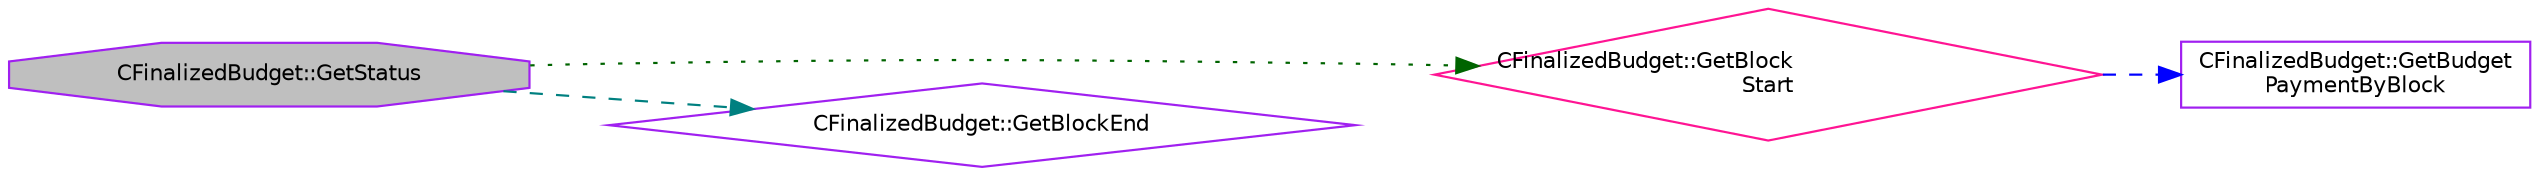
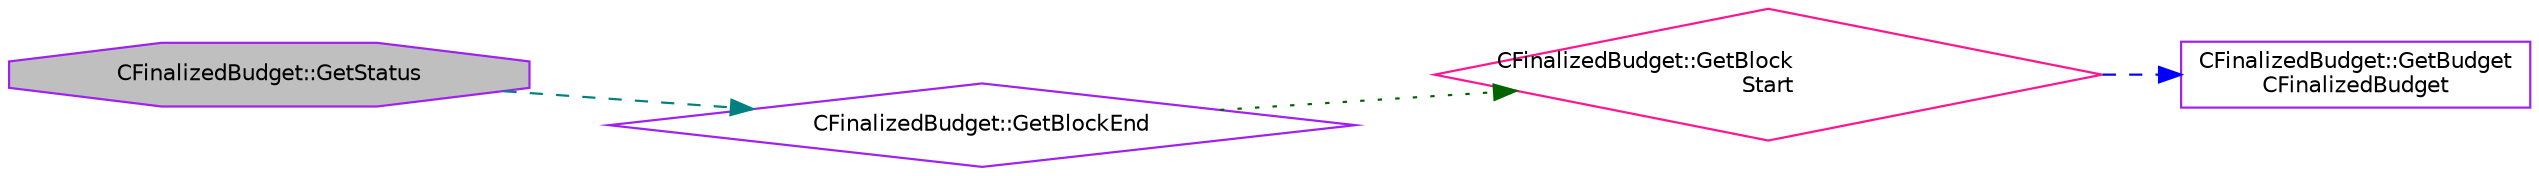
(993, 60) -> (1357, 101)
(2356, 75) -> (2356, 75)
